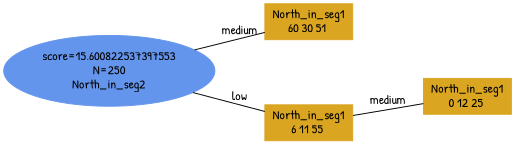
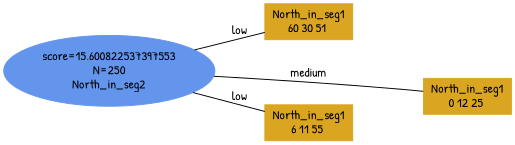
(240, 31) -> (240, 31)
(388, 110) -> (319, 83)
